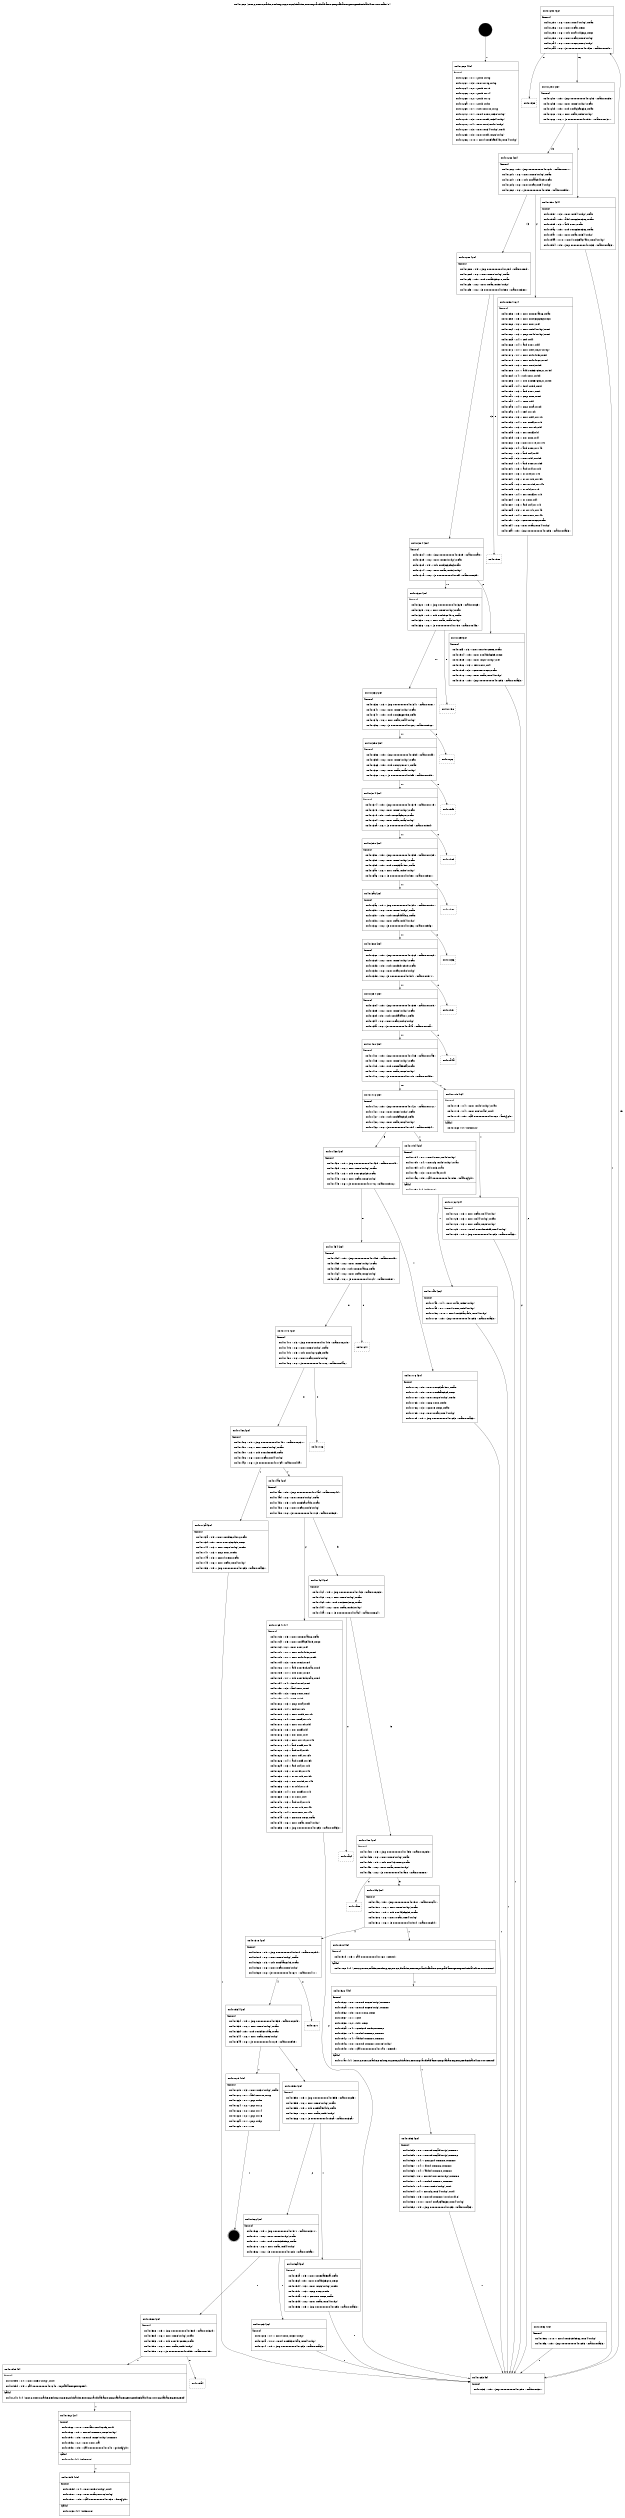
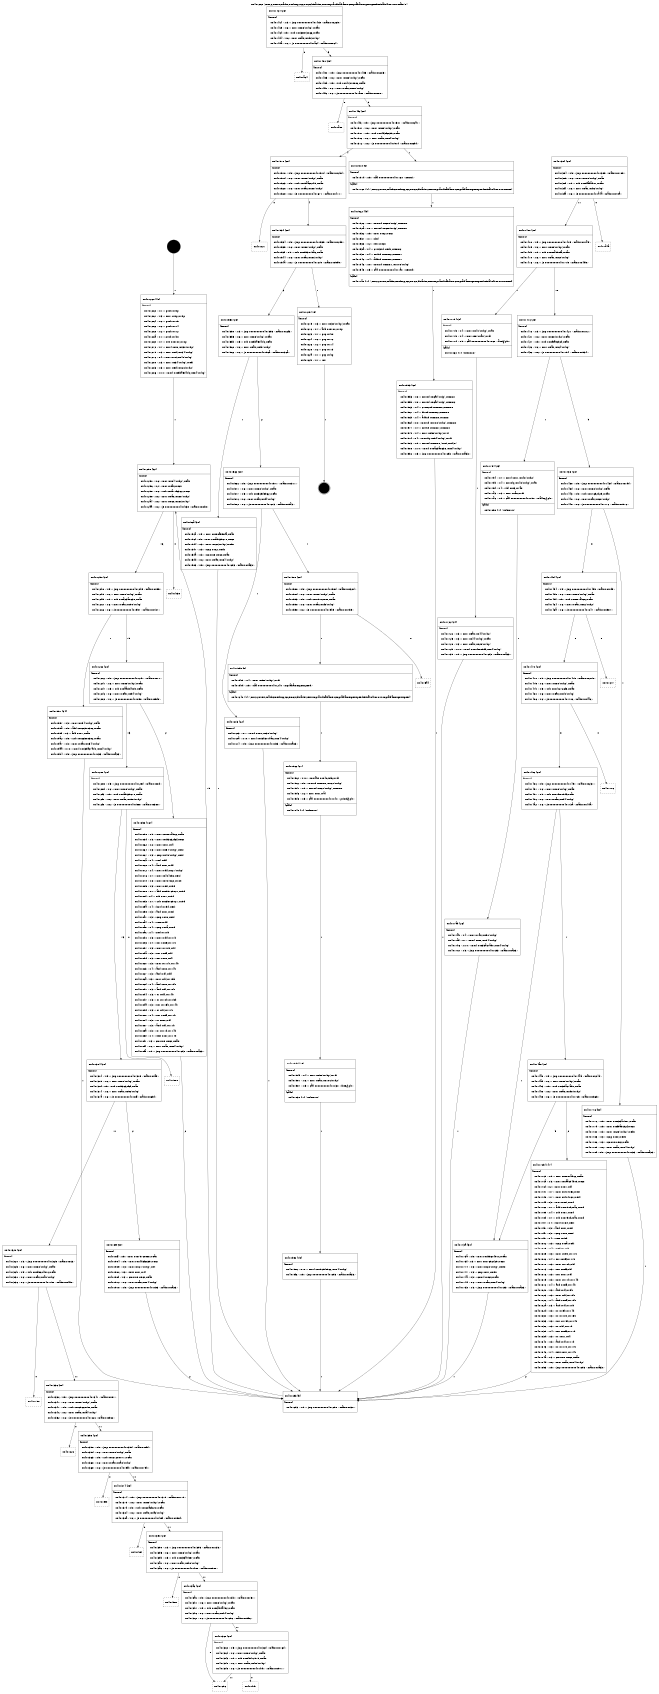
none -> (174, 420)
(400, 984) -> (228, 1677)
none -> (320, 1177)
(325, 1546) -> (526, 1169)
